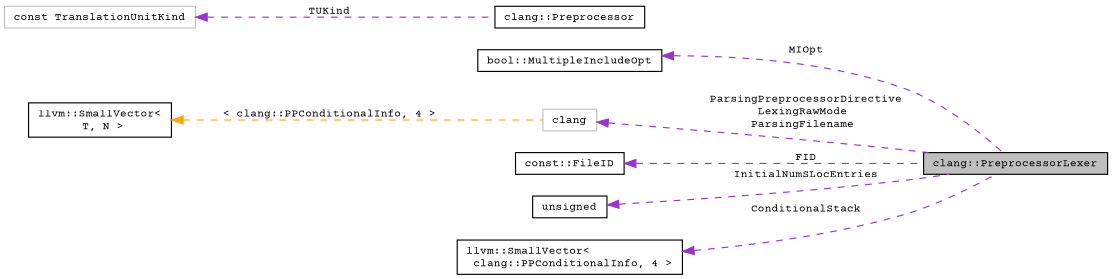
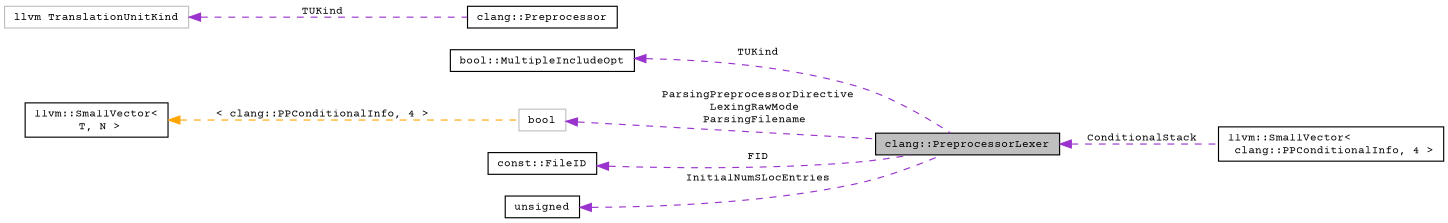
(100, 17) -> (97, 17)
(803, 50) -> (755, 52)
(570, 120) -> (542, 120)
(849, 228) -> (1145, 144)
